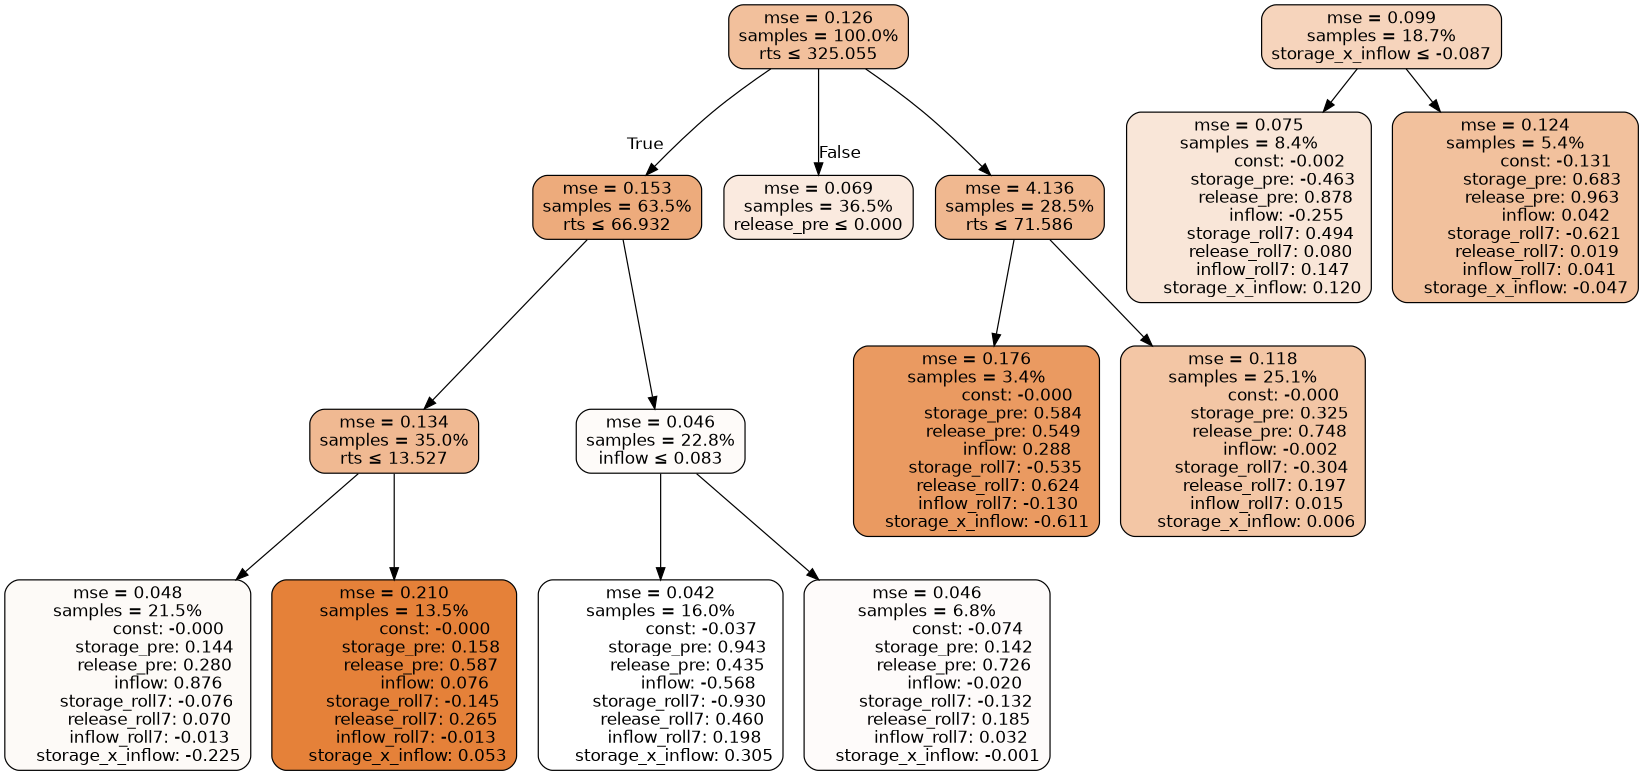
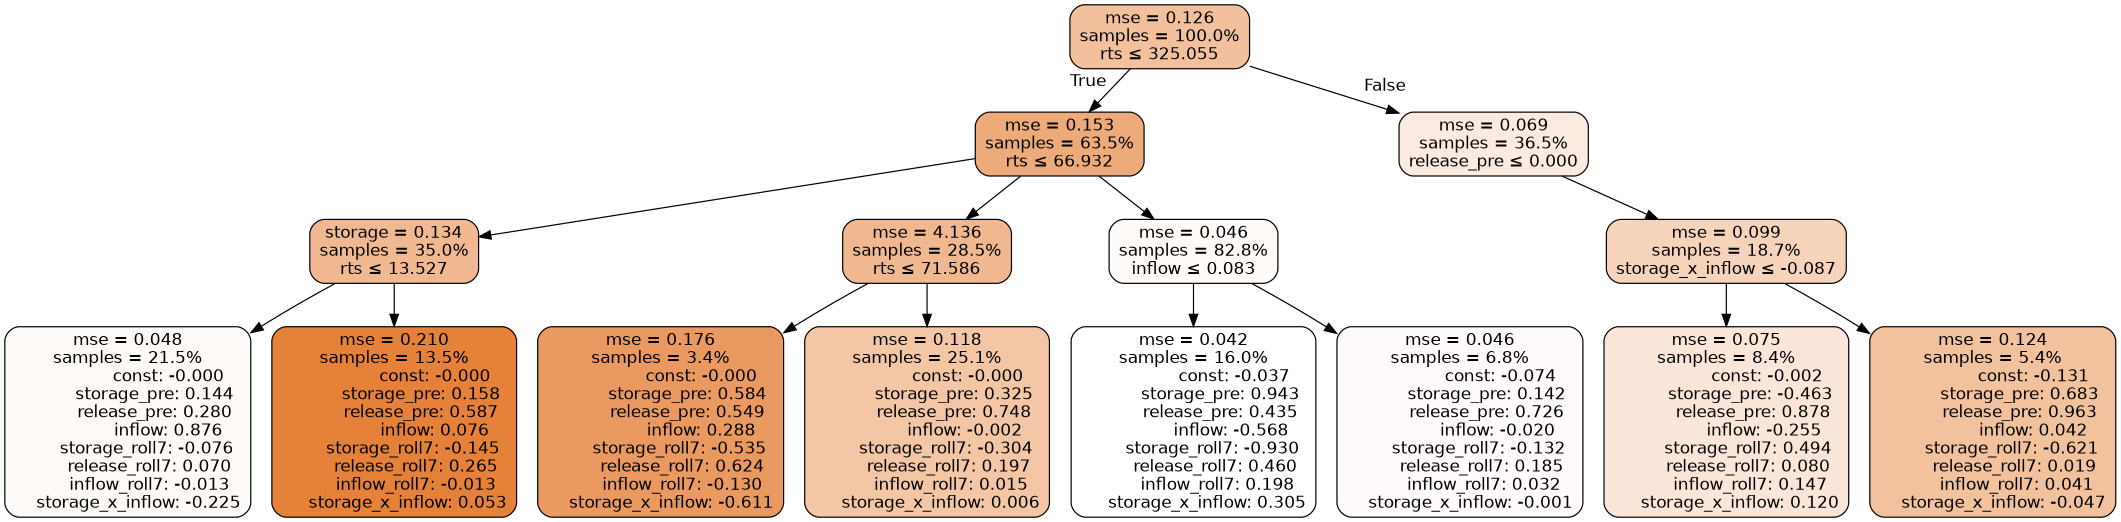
(926, 115) -> (998, 194)
none -> (1604, 195)
(394, 441) -> (394, 251)
(661, 441) -> (1194, 251)
